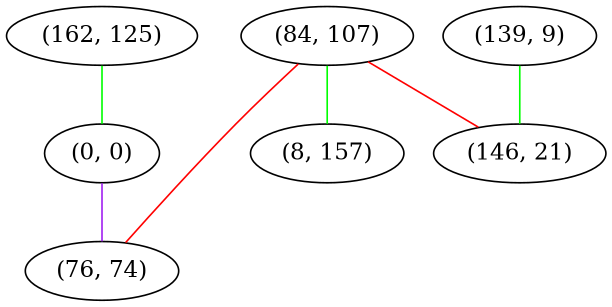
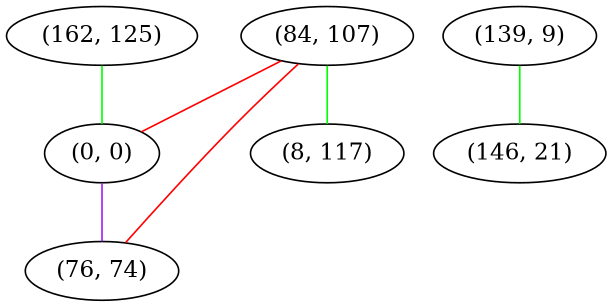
(423, 94) -> (211, 96)
(327, 153) -> (327, 153)
